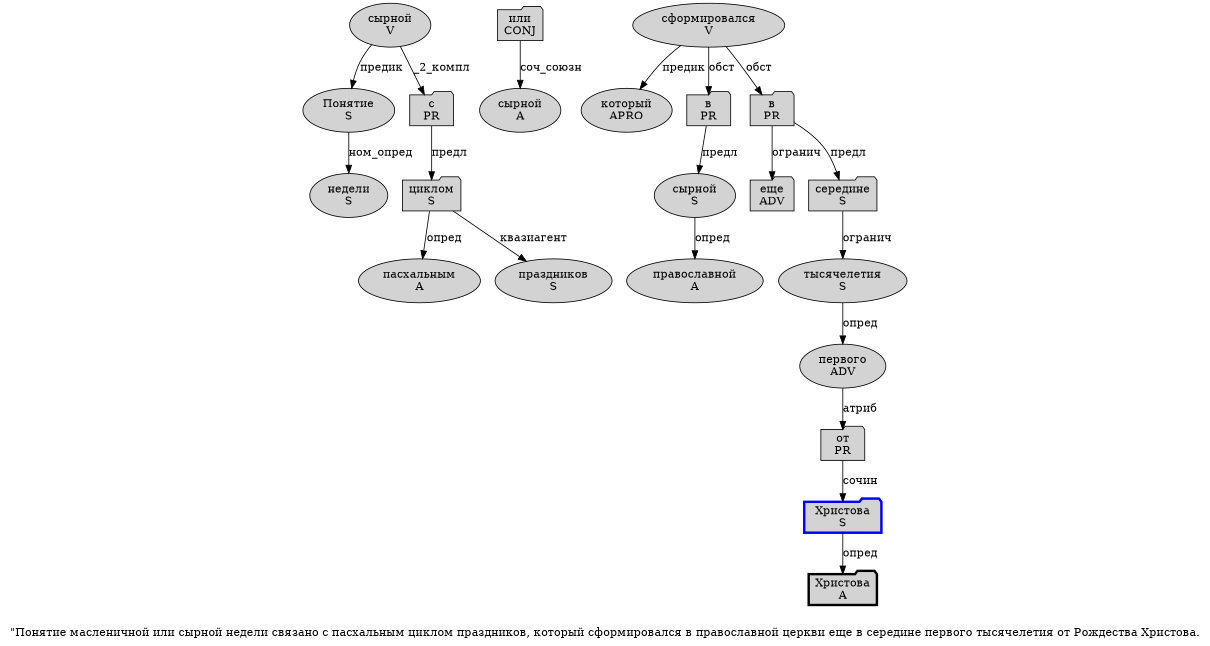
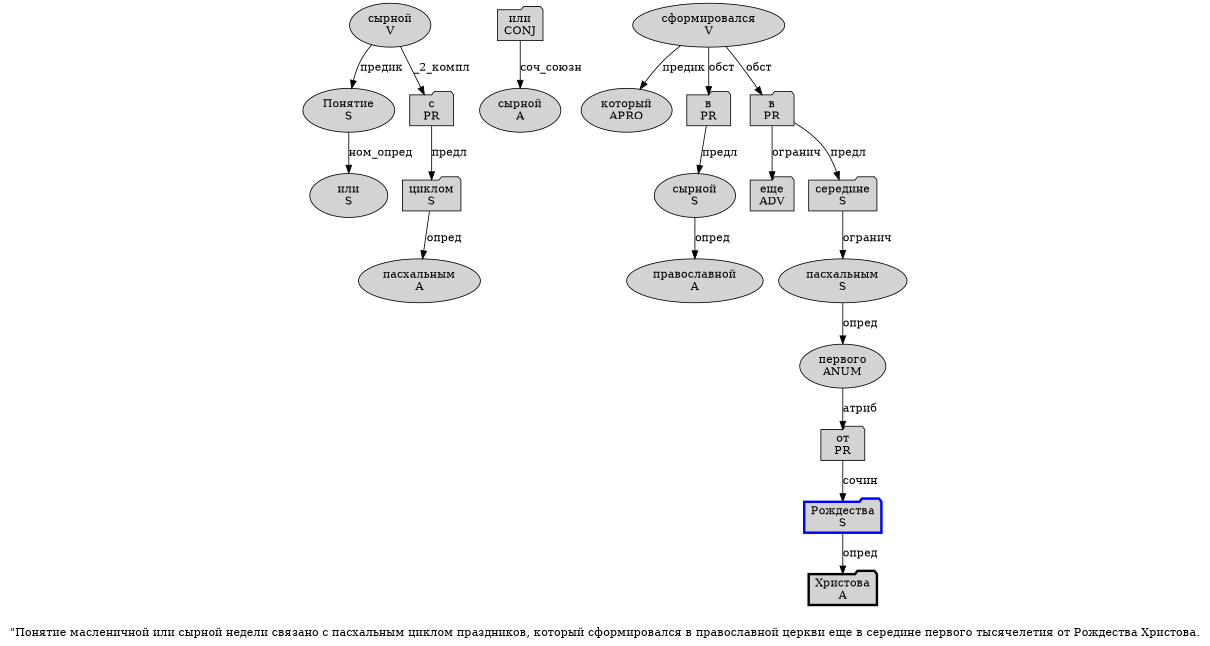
(349, 195) -> (349, 195)
(554, 281) -> none
(843, 281) -> (843, 281)
(843, 366) -> (843, 366)
(843, 517) -> (843, 517)
